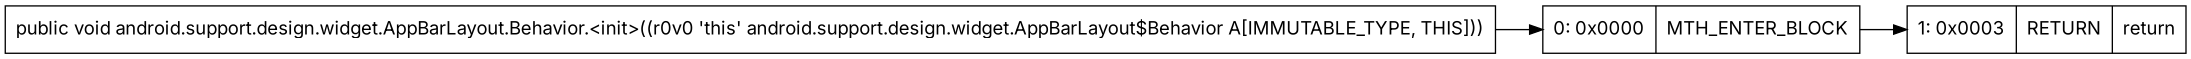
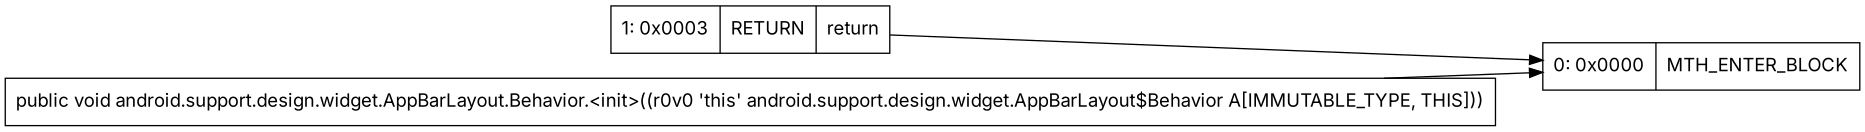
(1877, 30) -> (1210, 47)
